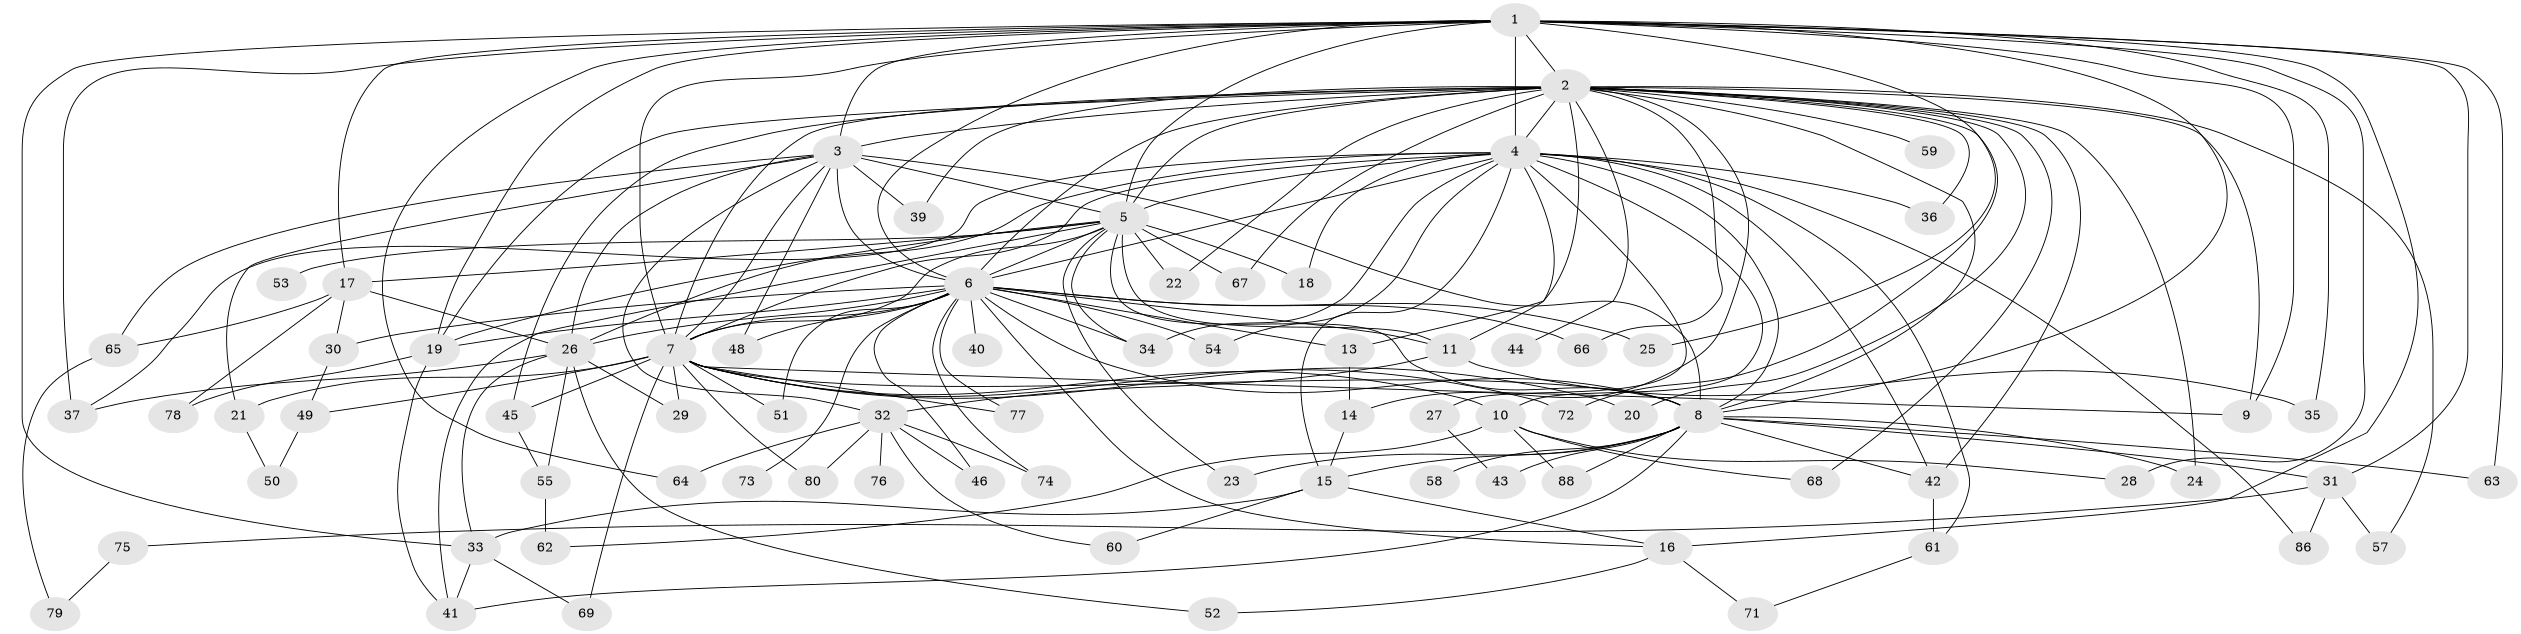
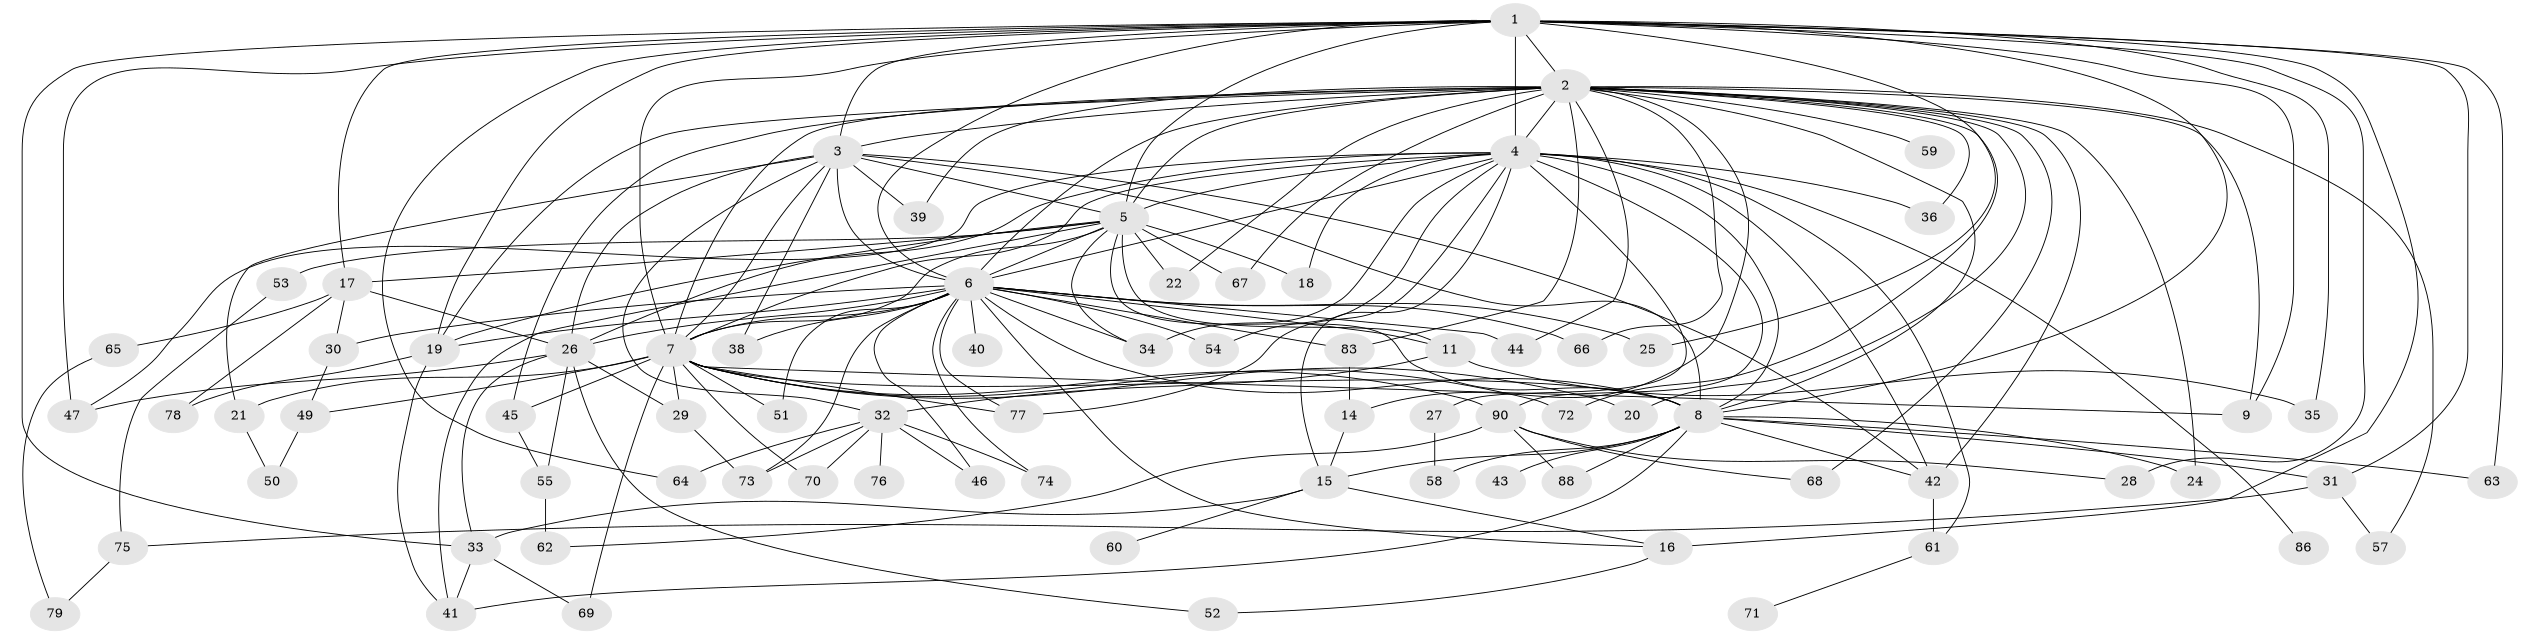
(449, 199) -> (1442, 245)
(1553, 274) -> (1266, 352)
none -> (1259, 312)
(737, 350) -> (737, 350)
(1350, 350) -> (1350, 350)
none -> (150, 390)
(73, 416) -> (73, 416)
(1501, 416) -> (1501, 416)
none -> (714, 449)
(1468, 449) -> (1435, 449)
(813, 482) -> (813, 482)
(1232, 482) -> none
(2317, 515) -> none
(986, 519) -> (815, 449)
(1710, 581) -> none
